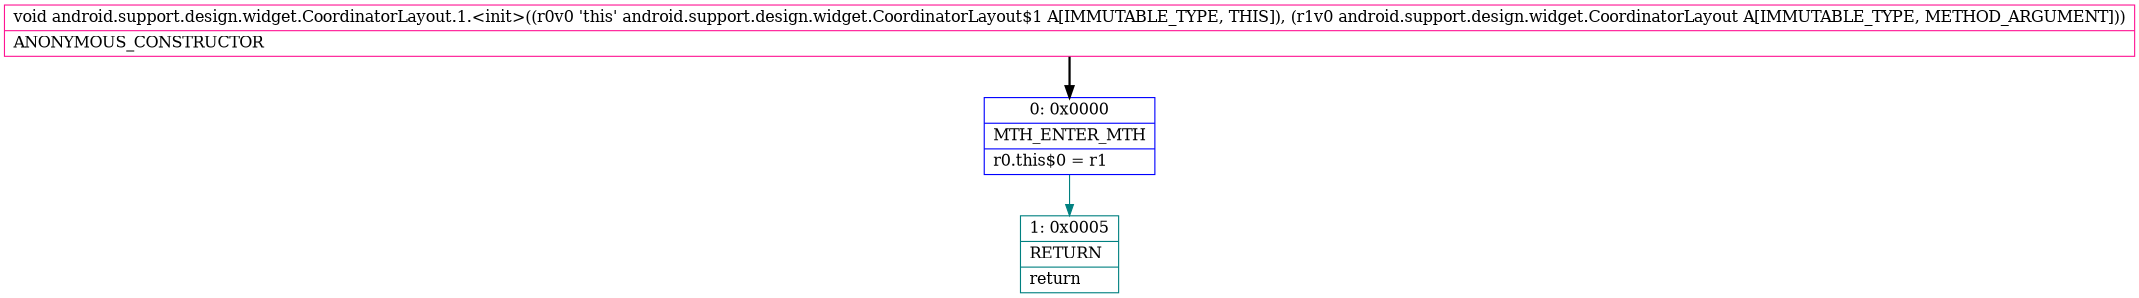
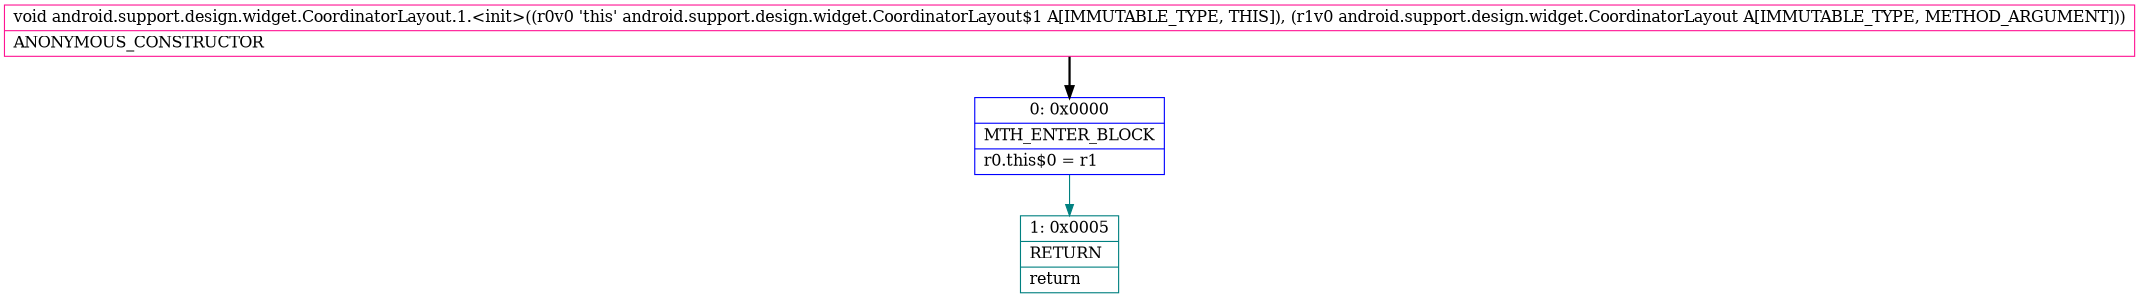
(1070, 136) -> (1070, 136)
